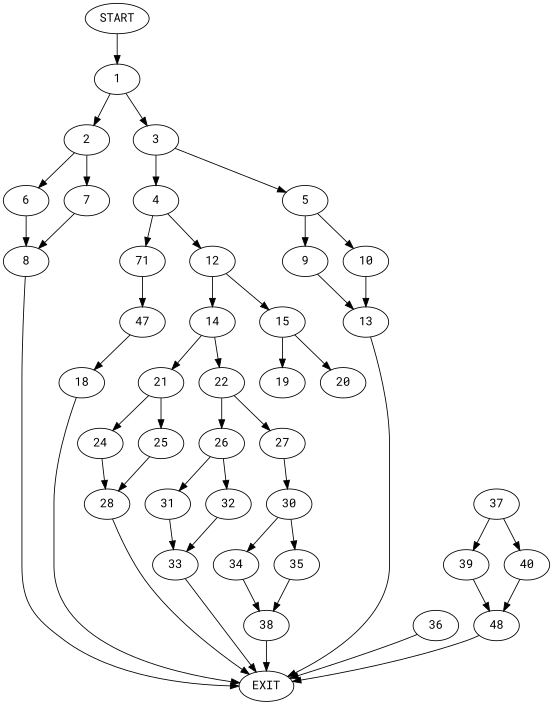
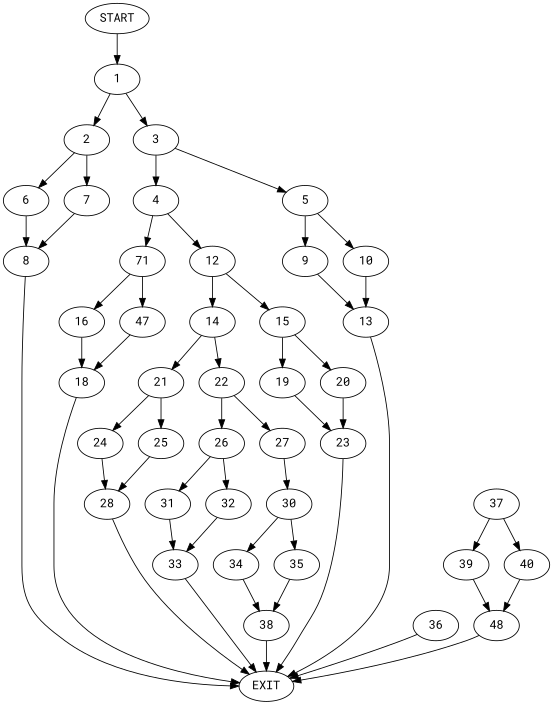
none -> (82, 322)
none -> (343, 443)
